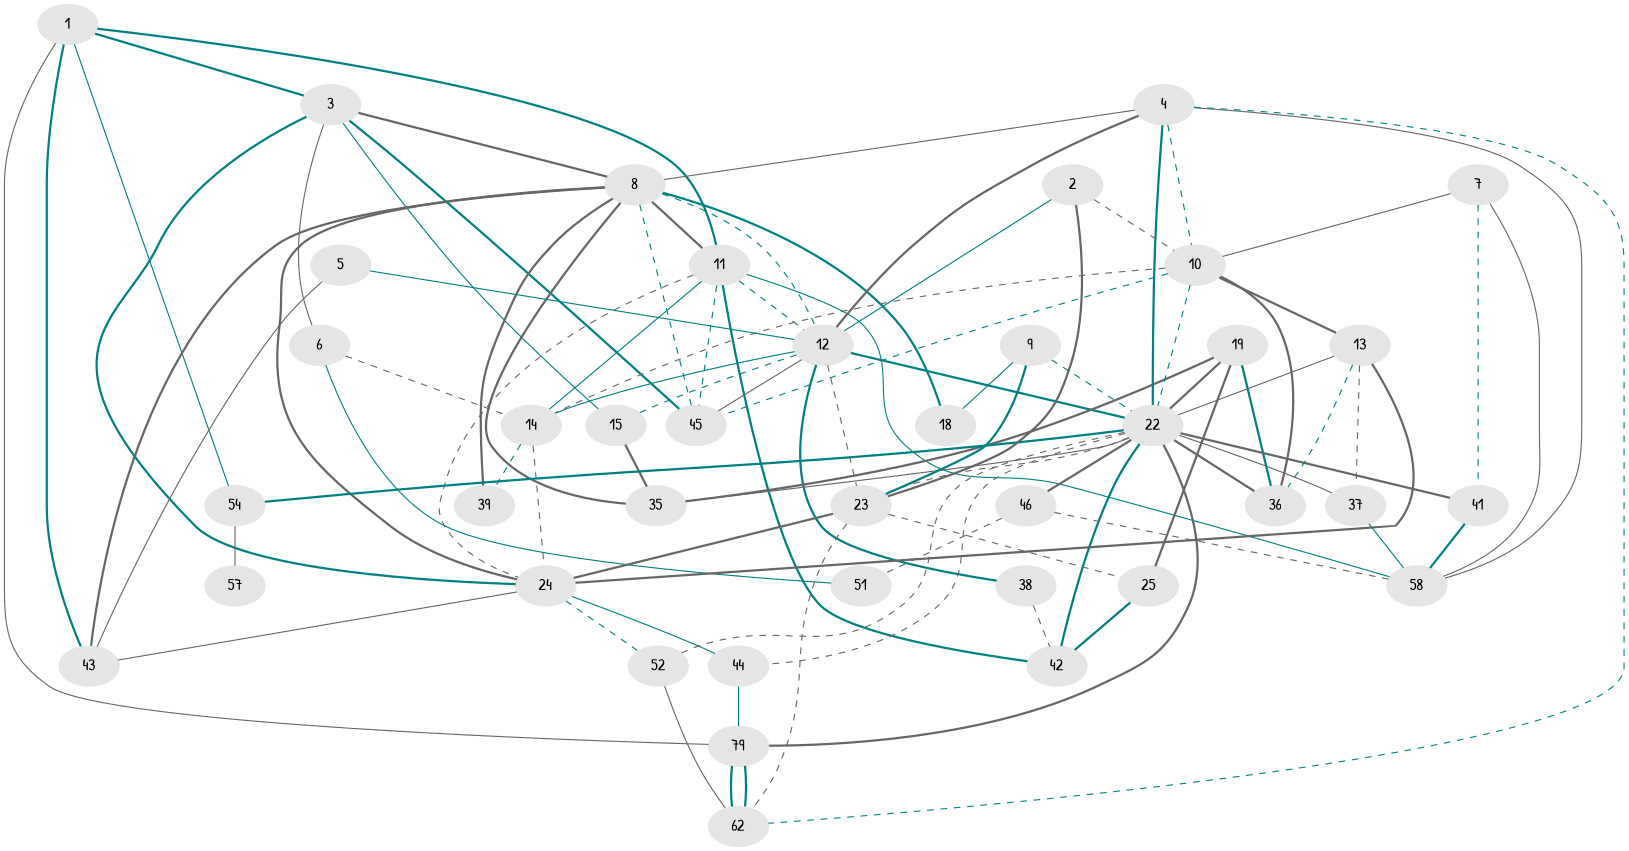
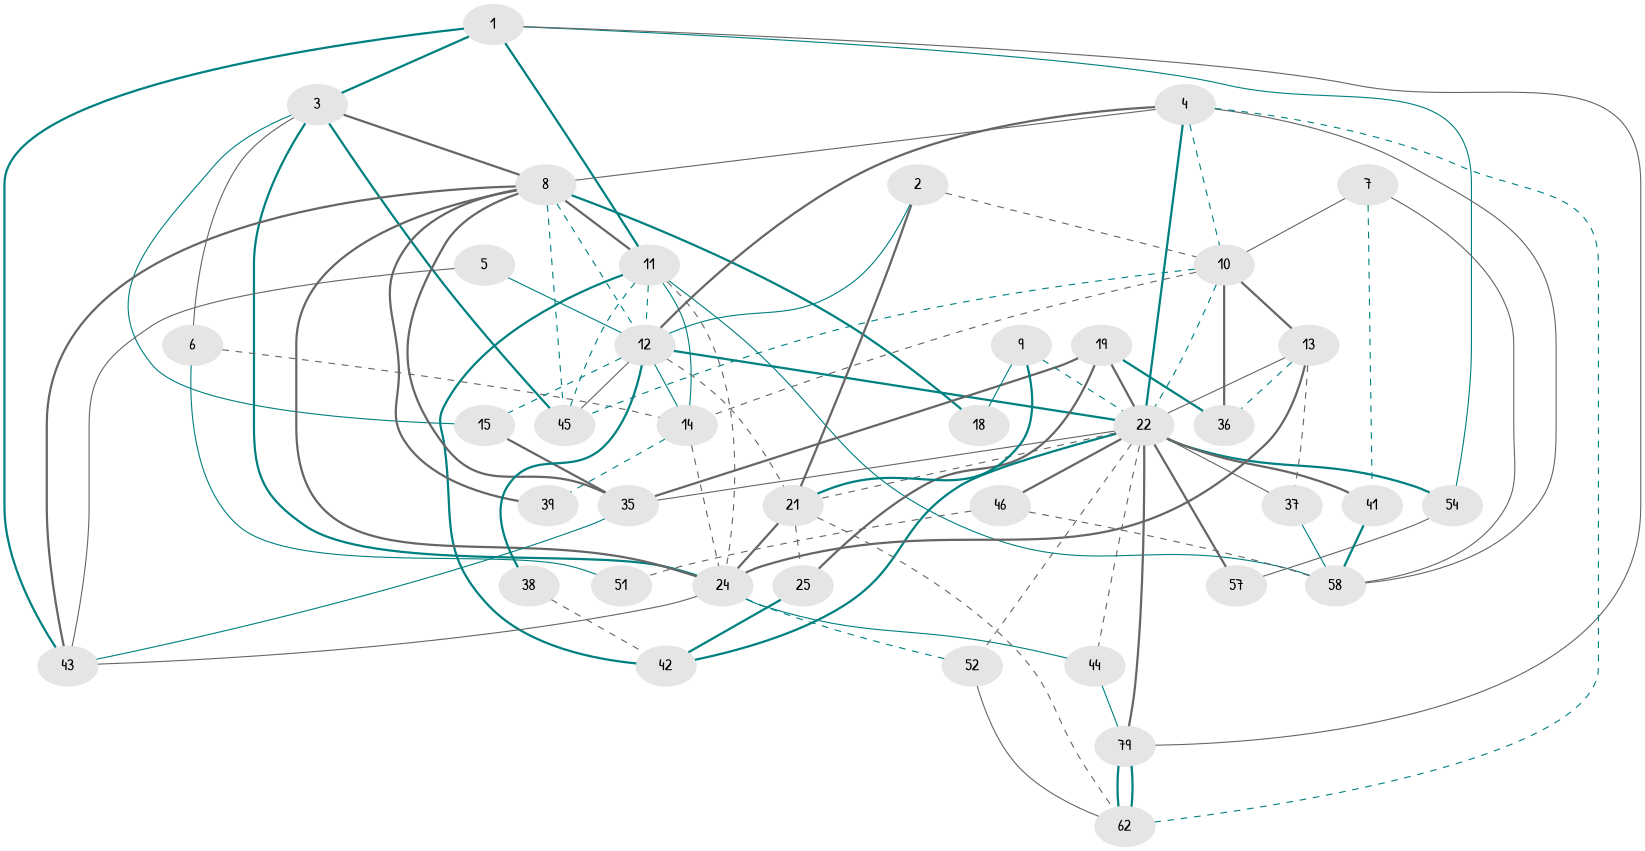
(1214, 466) -> (1192, 509)
(861, 506) -> (793, 506)
none -> (353, 598)
